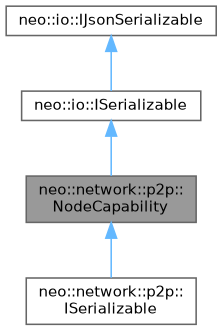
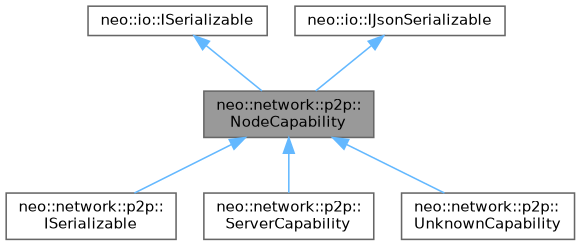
(111, 71) -> (344, 68)
none -> (289, 216)
none -> (488, 216)
